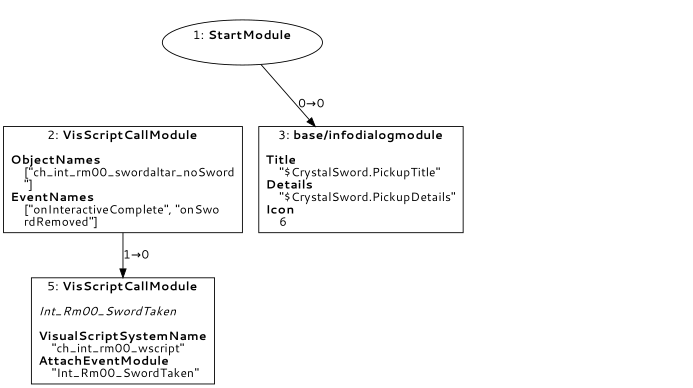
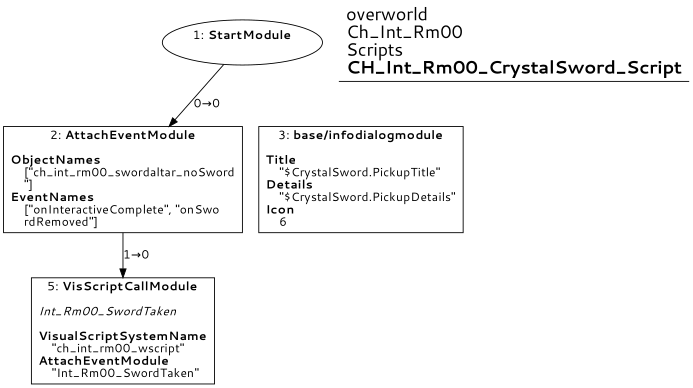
none -> (514, 42)
(285, 92) -> (199, 92)
(130, 135) -> (130, 135)
